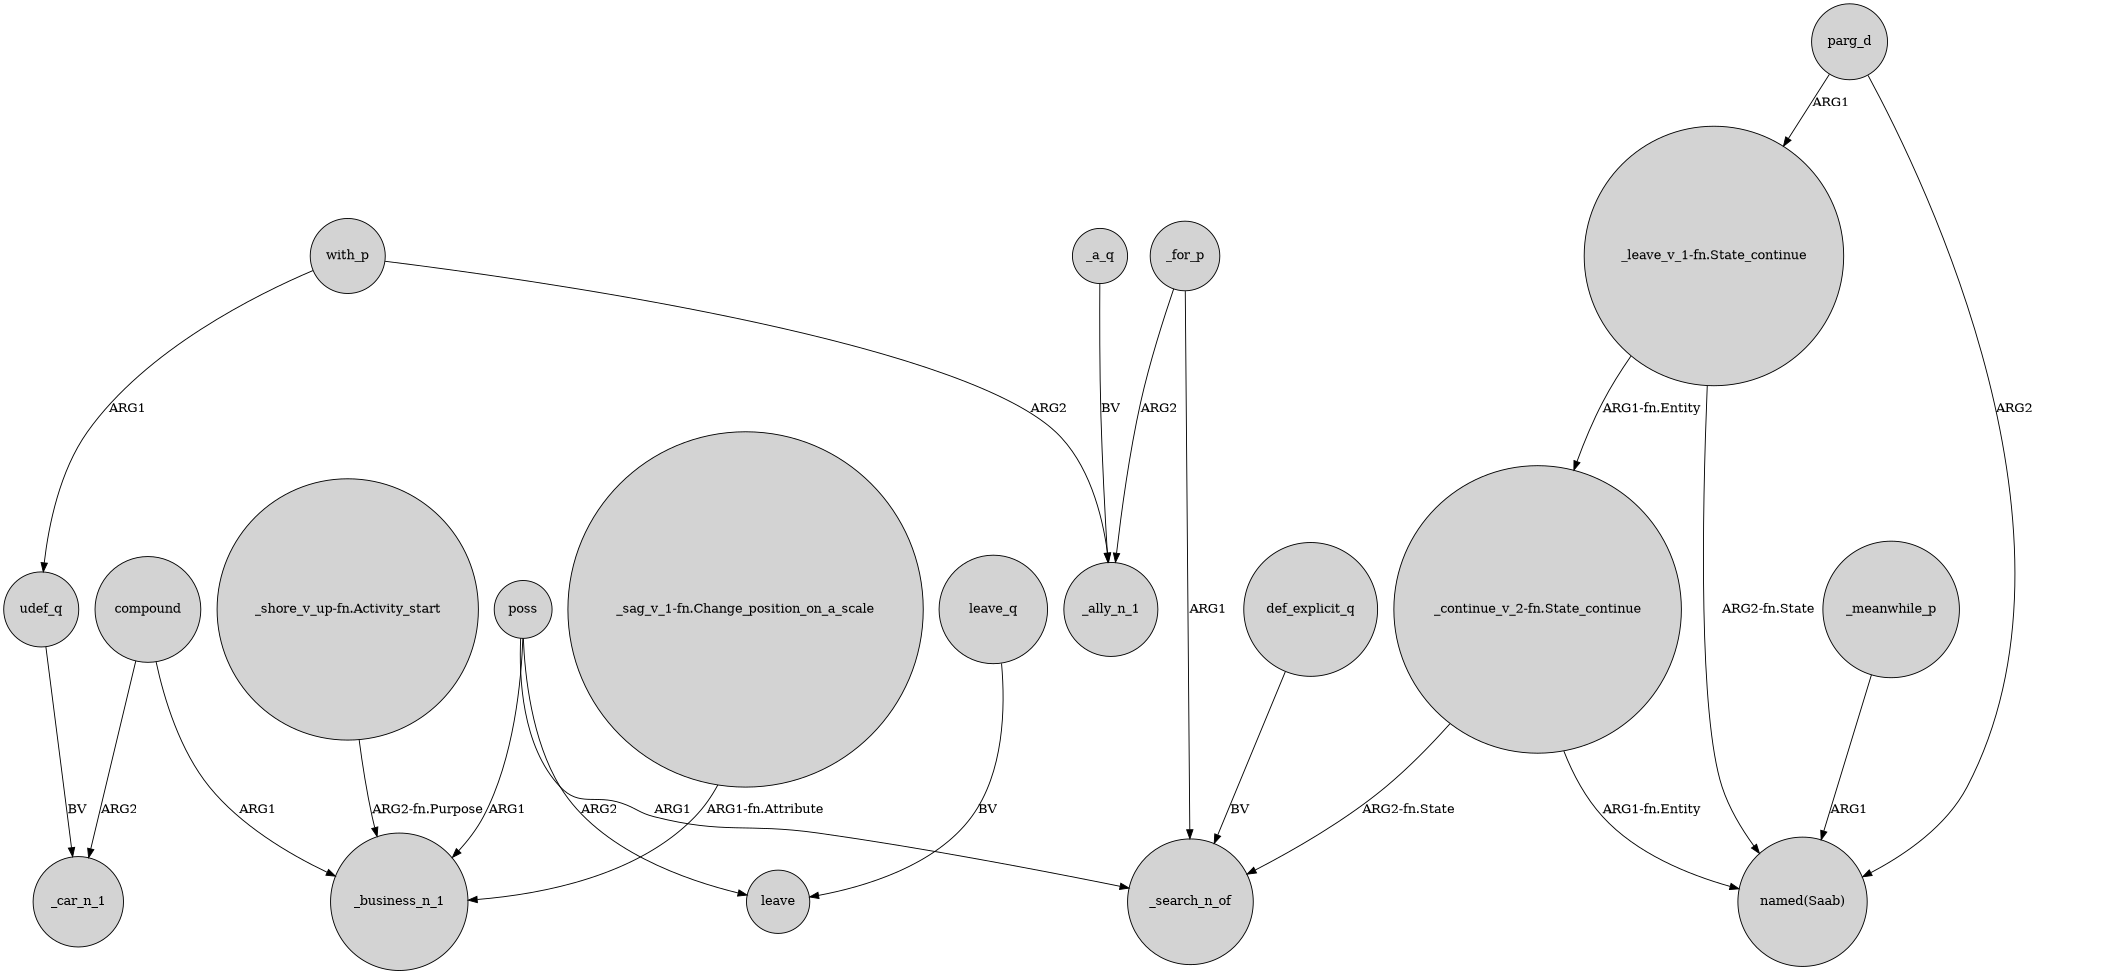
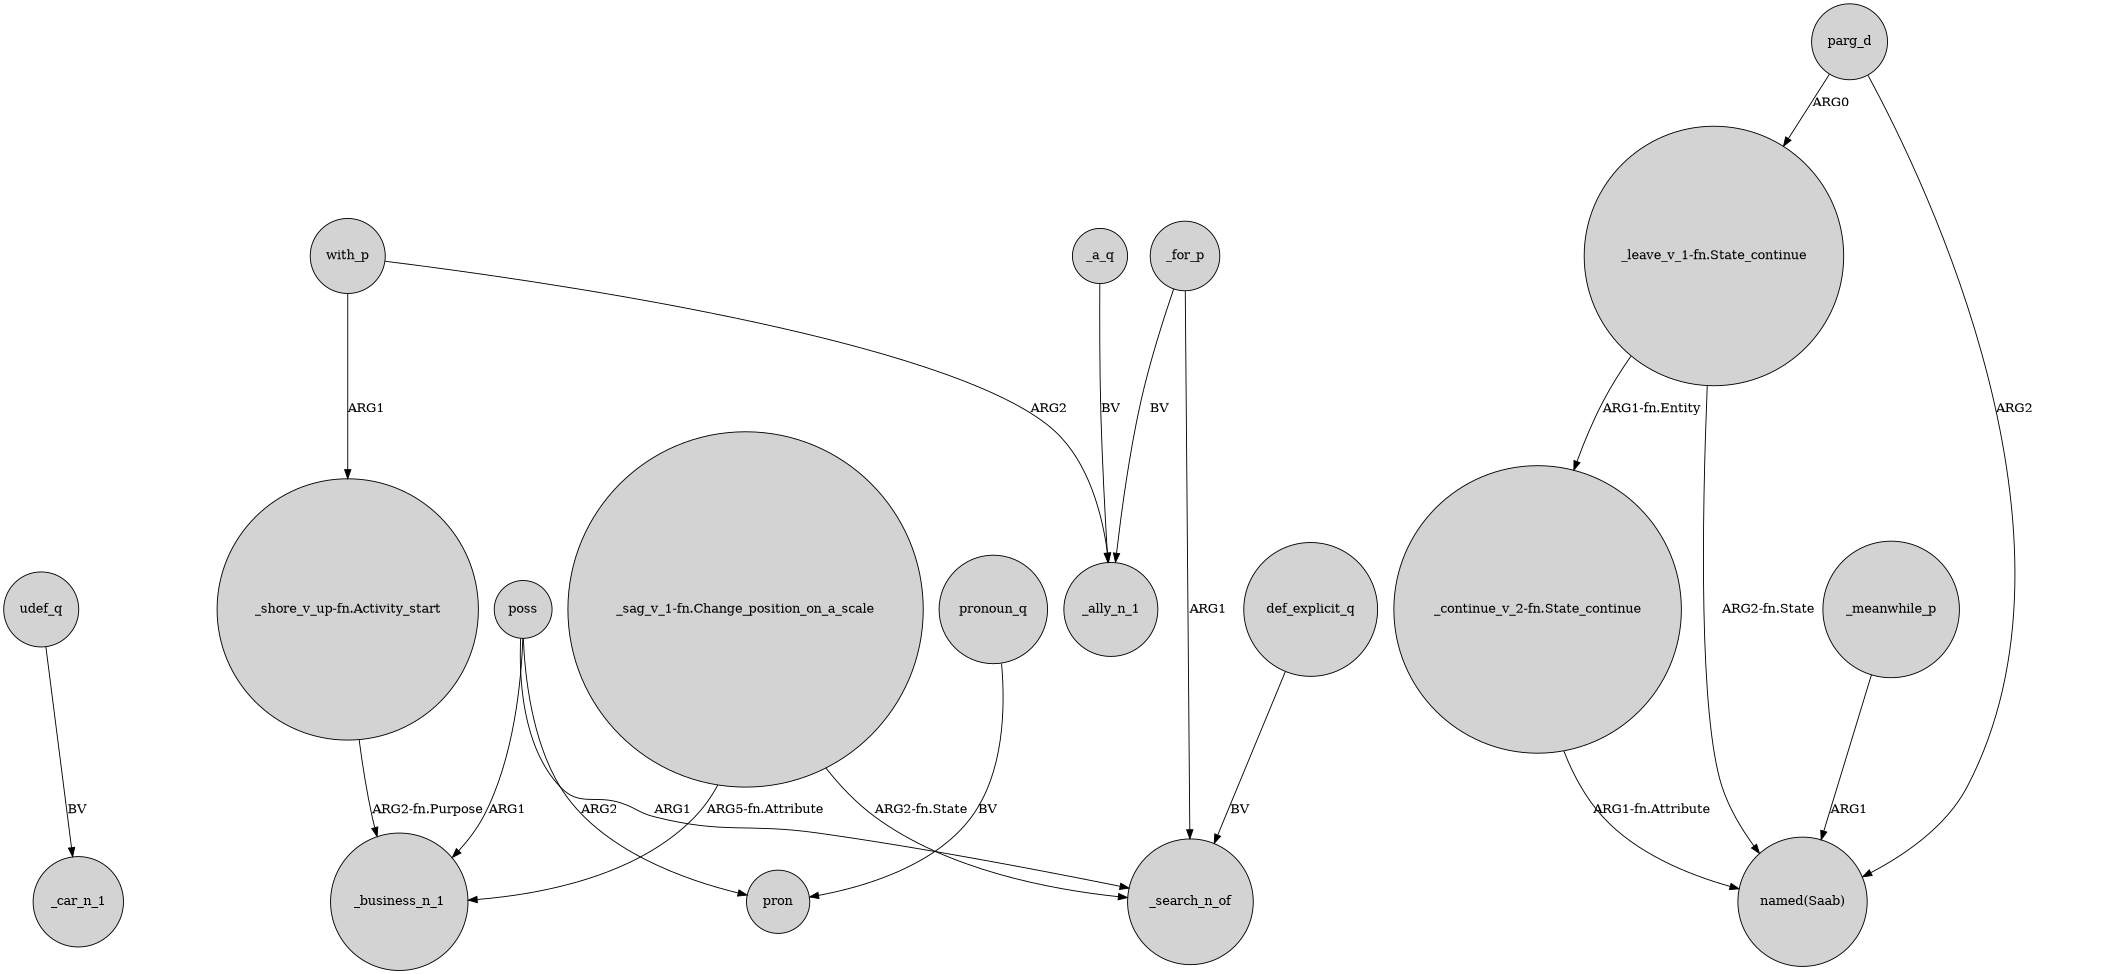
(1831, 103) -> (1831, 103)
(135, 380) -> (348, 382)
(1159, 409) -> (1159, 409)
(148, 609) -> none
(993, 609) -> (993, 609)
(1360, 807) -> (966, 864)
(765, 810) -> (765, 810)
(1652, 810) -> (1652, 810)
(778, 902) -> (778, 902)
